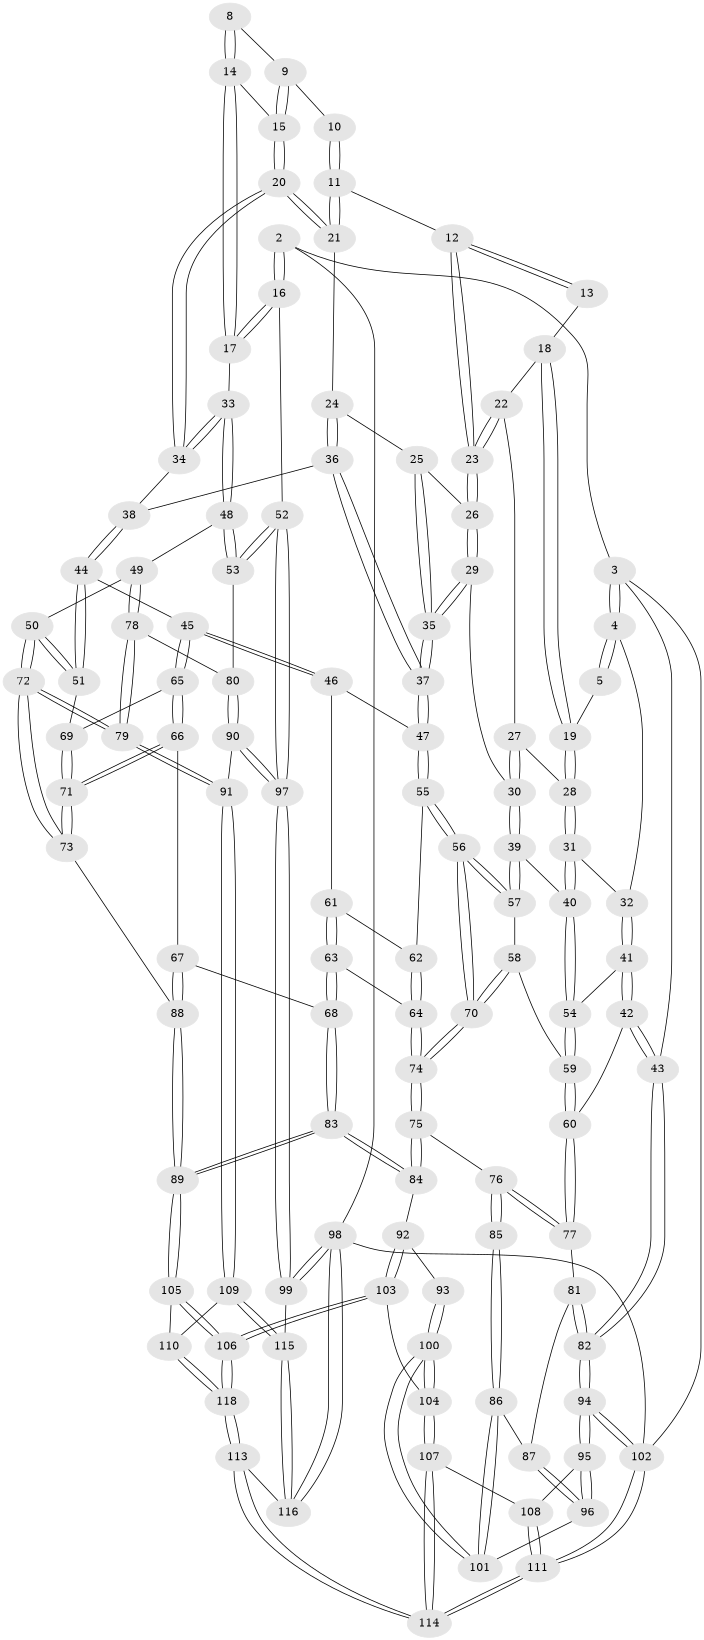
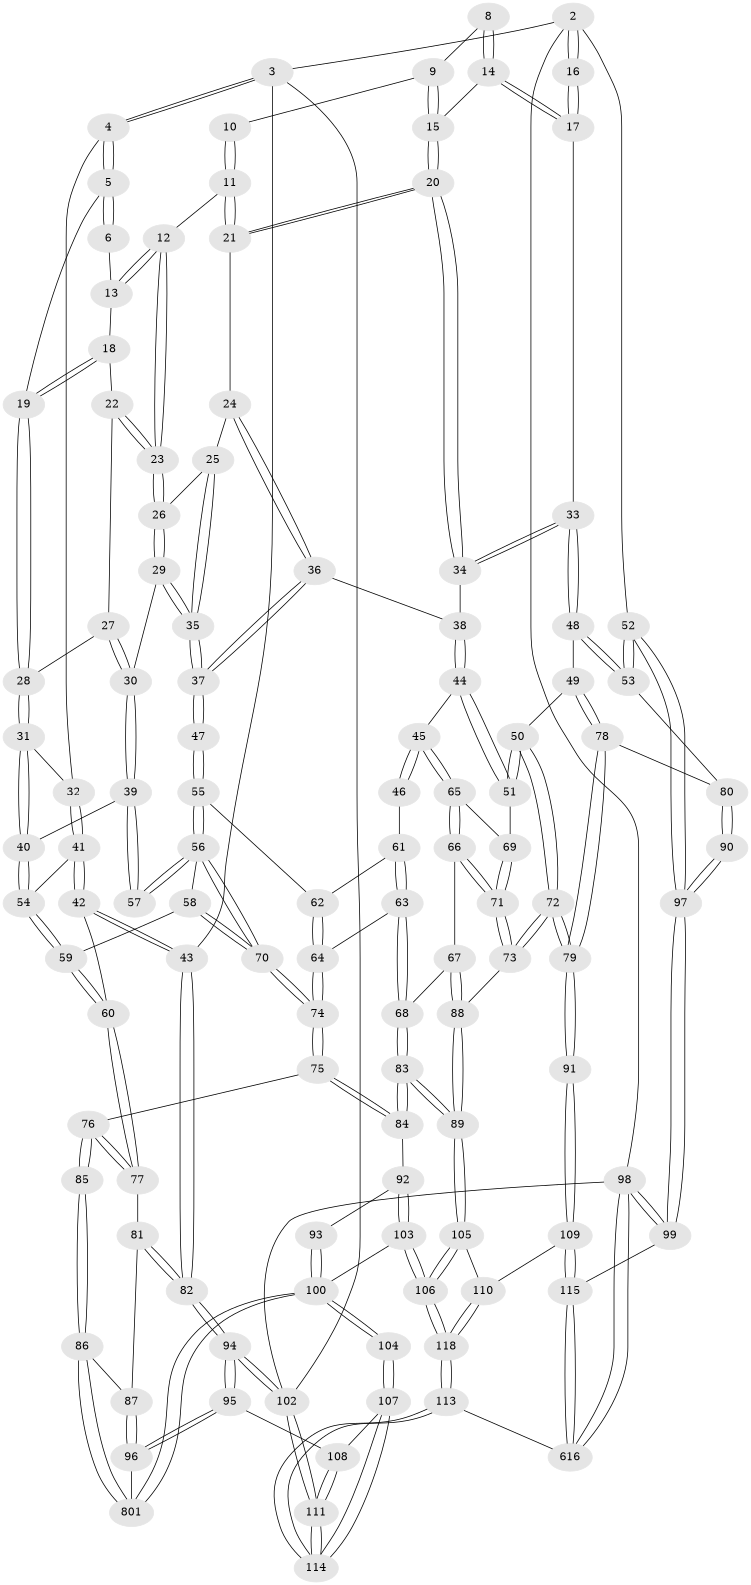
none -> (108, 239)
(281, 405) -> (622, 316)
(379, 710) -> none
(230, 765) -> none
(515, 931) -> (194, 876)
(396, 1350) -> (364, 1261)
(289, 1513) -> (570, 1457)
(480, 1568) -> (132, 1513)
